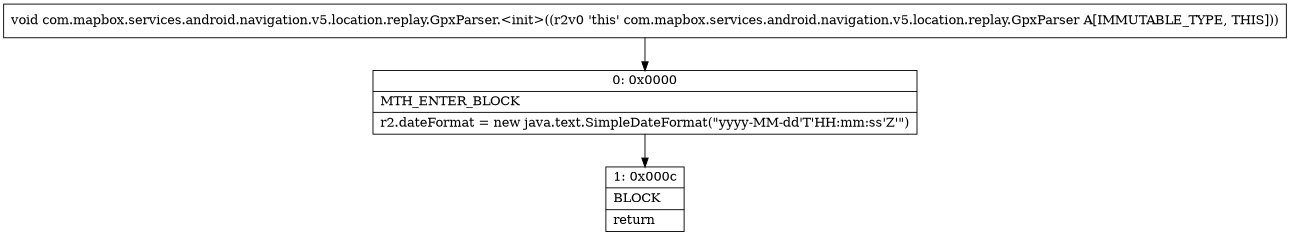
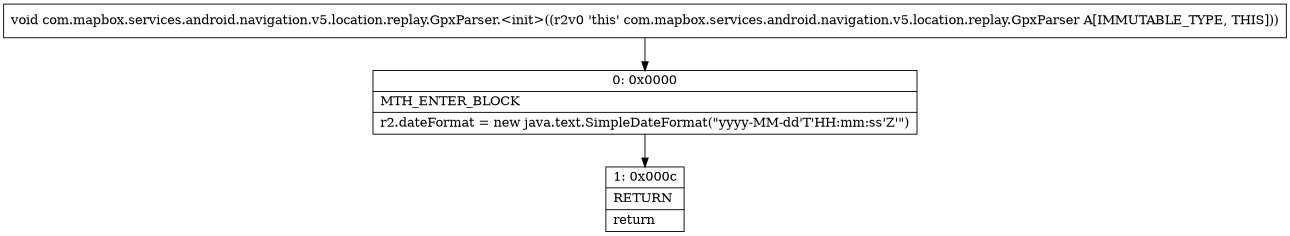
(637, 198) -> (643, 198)
